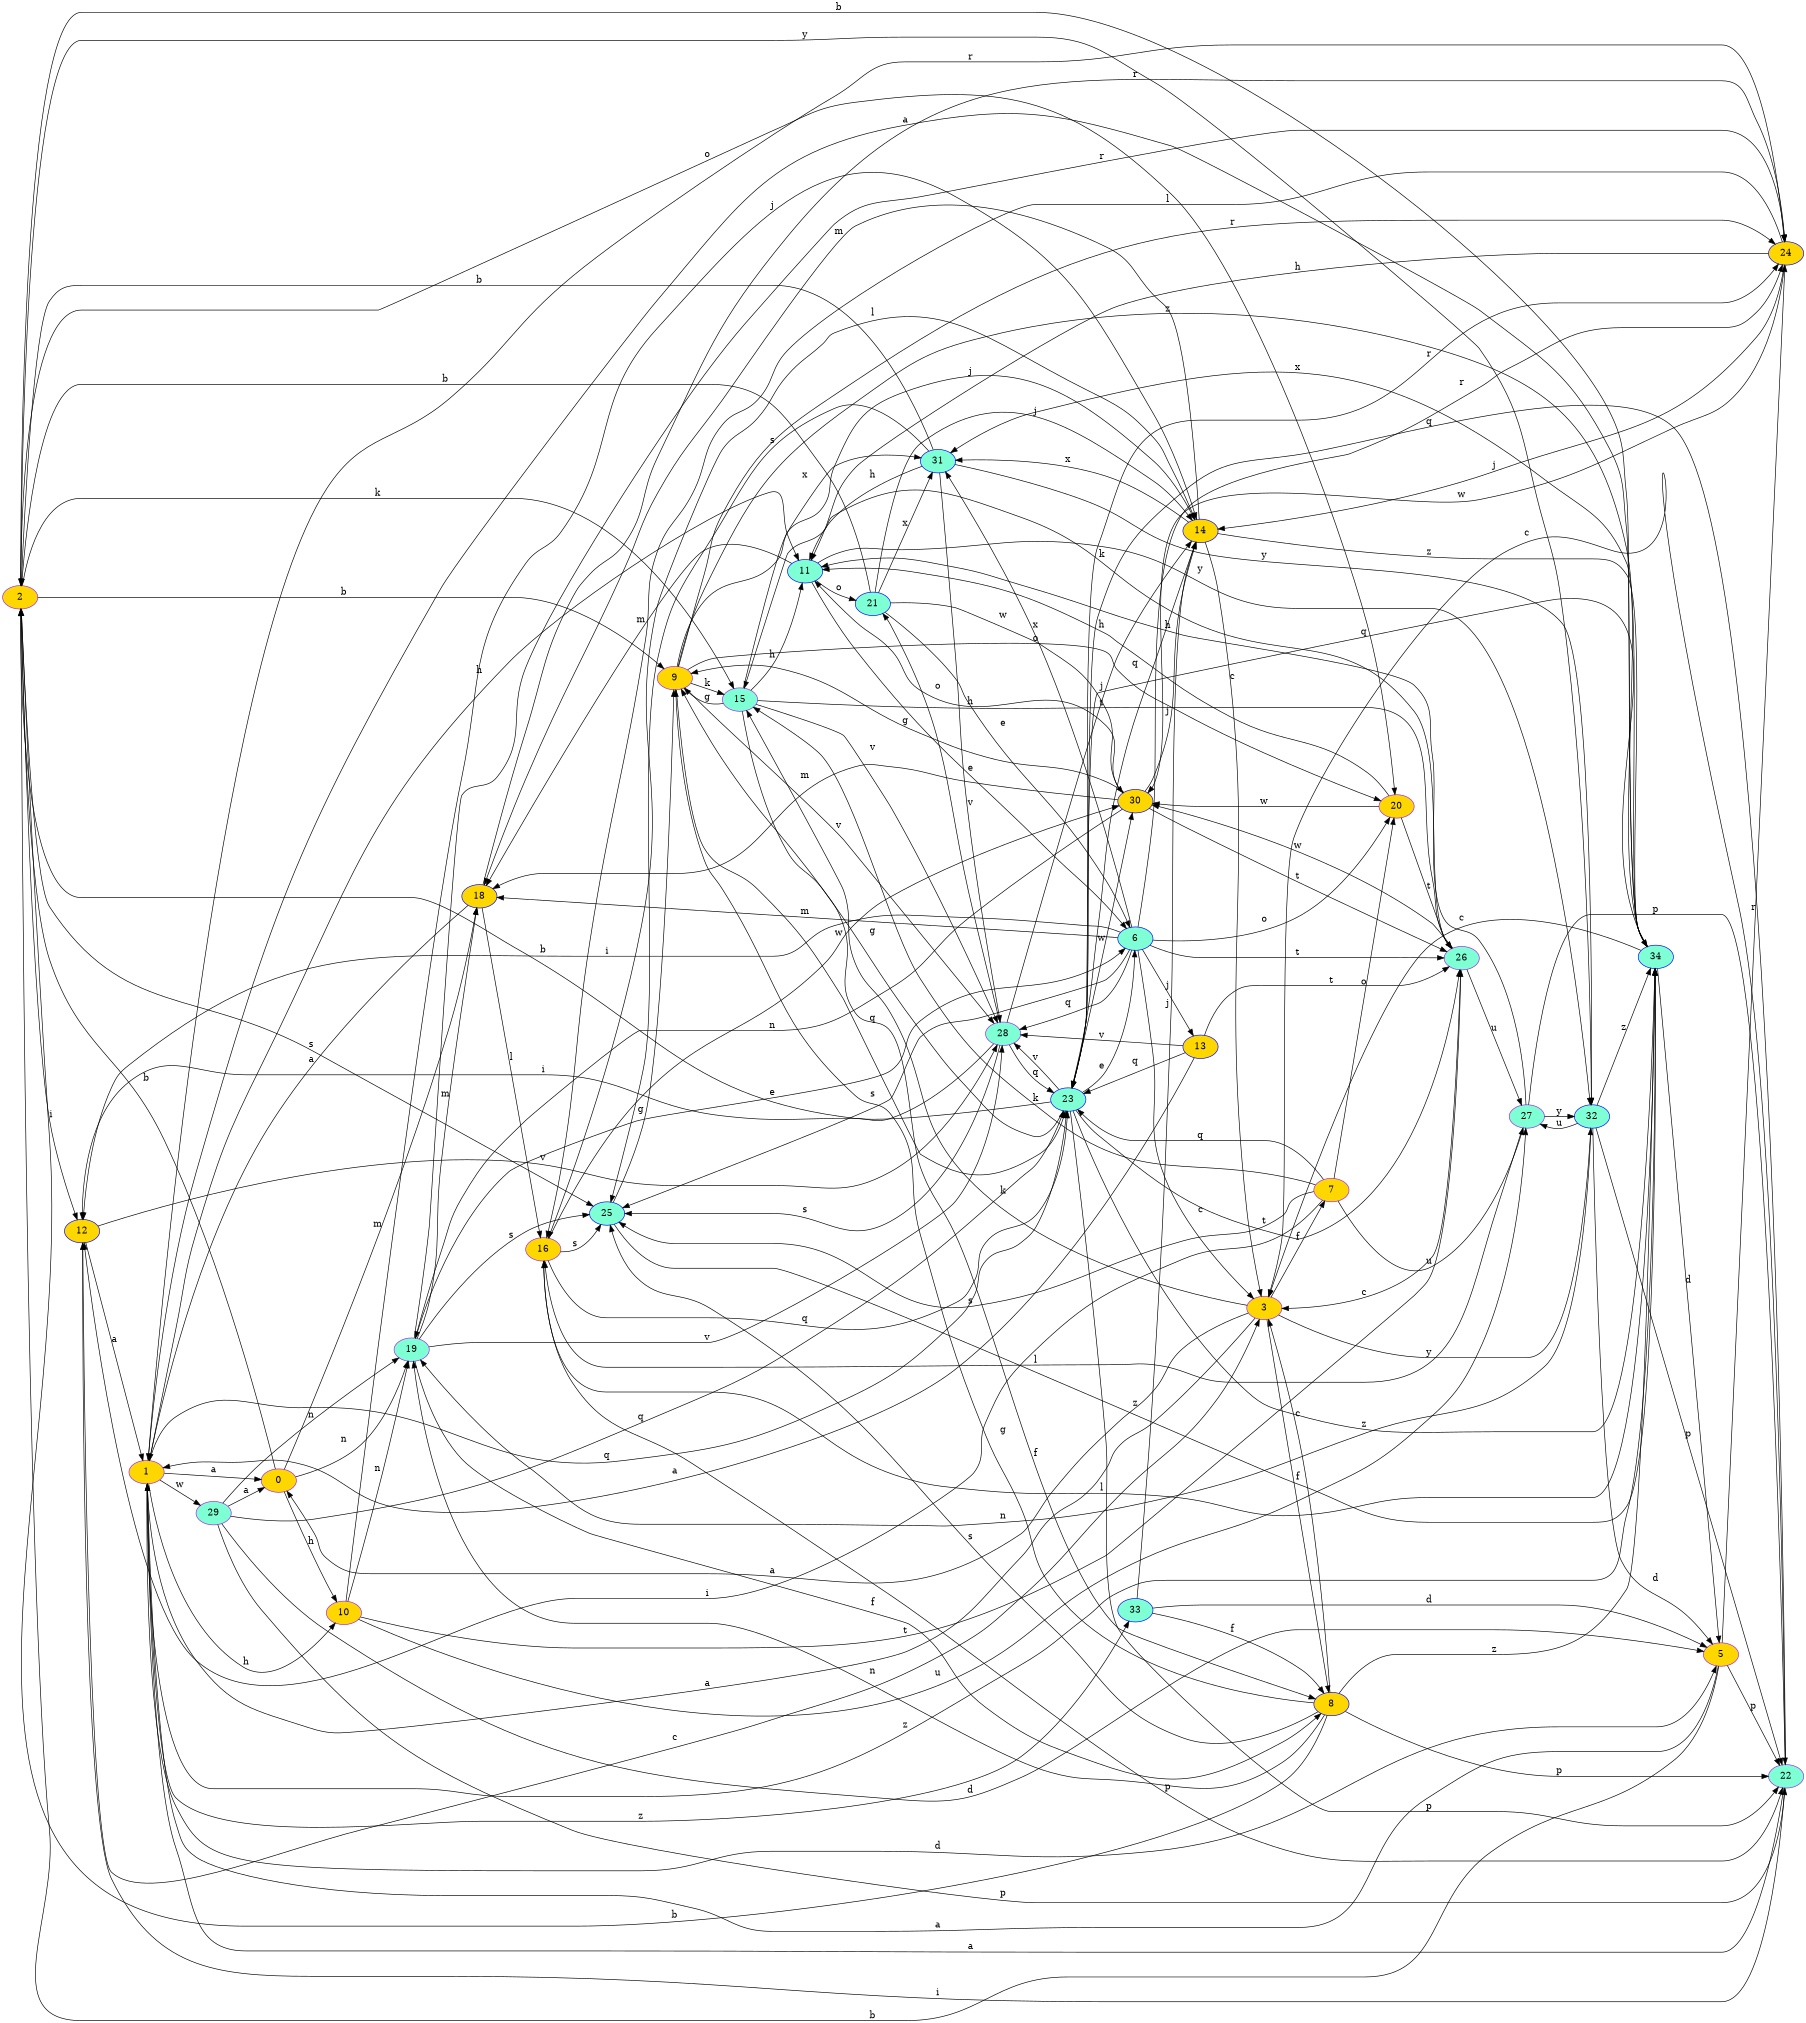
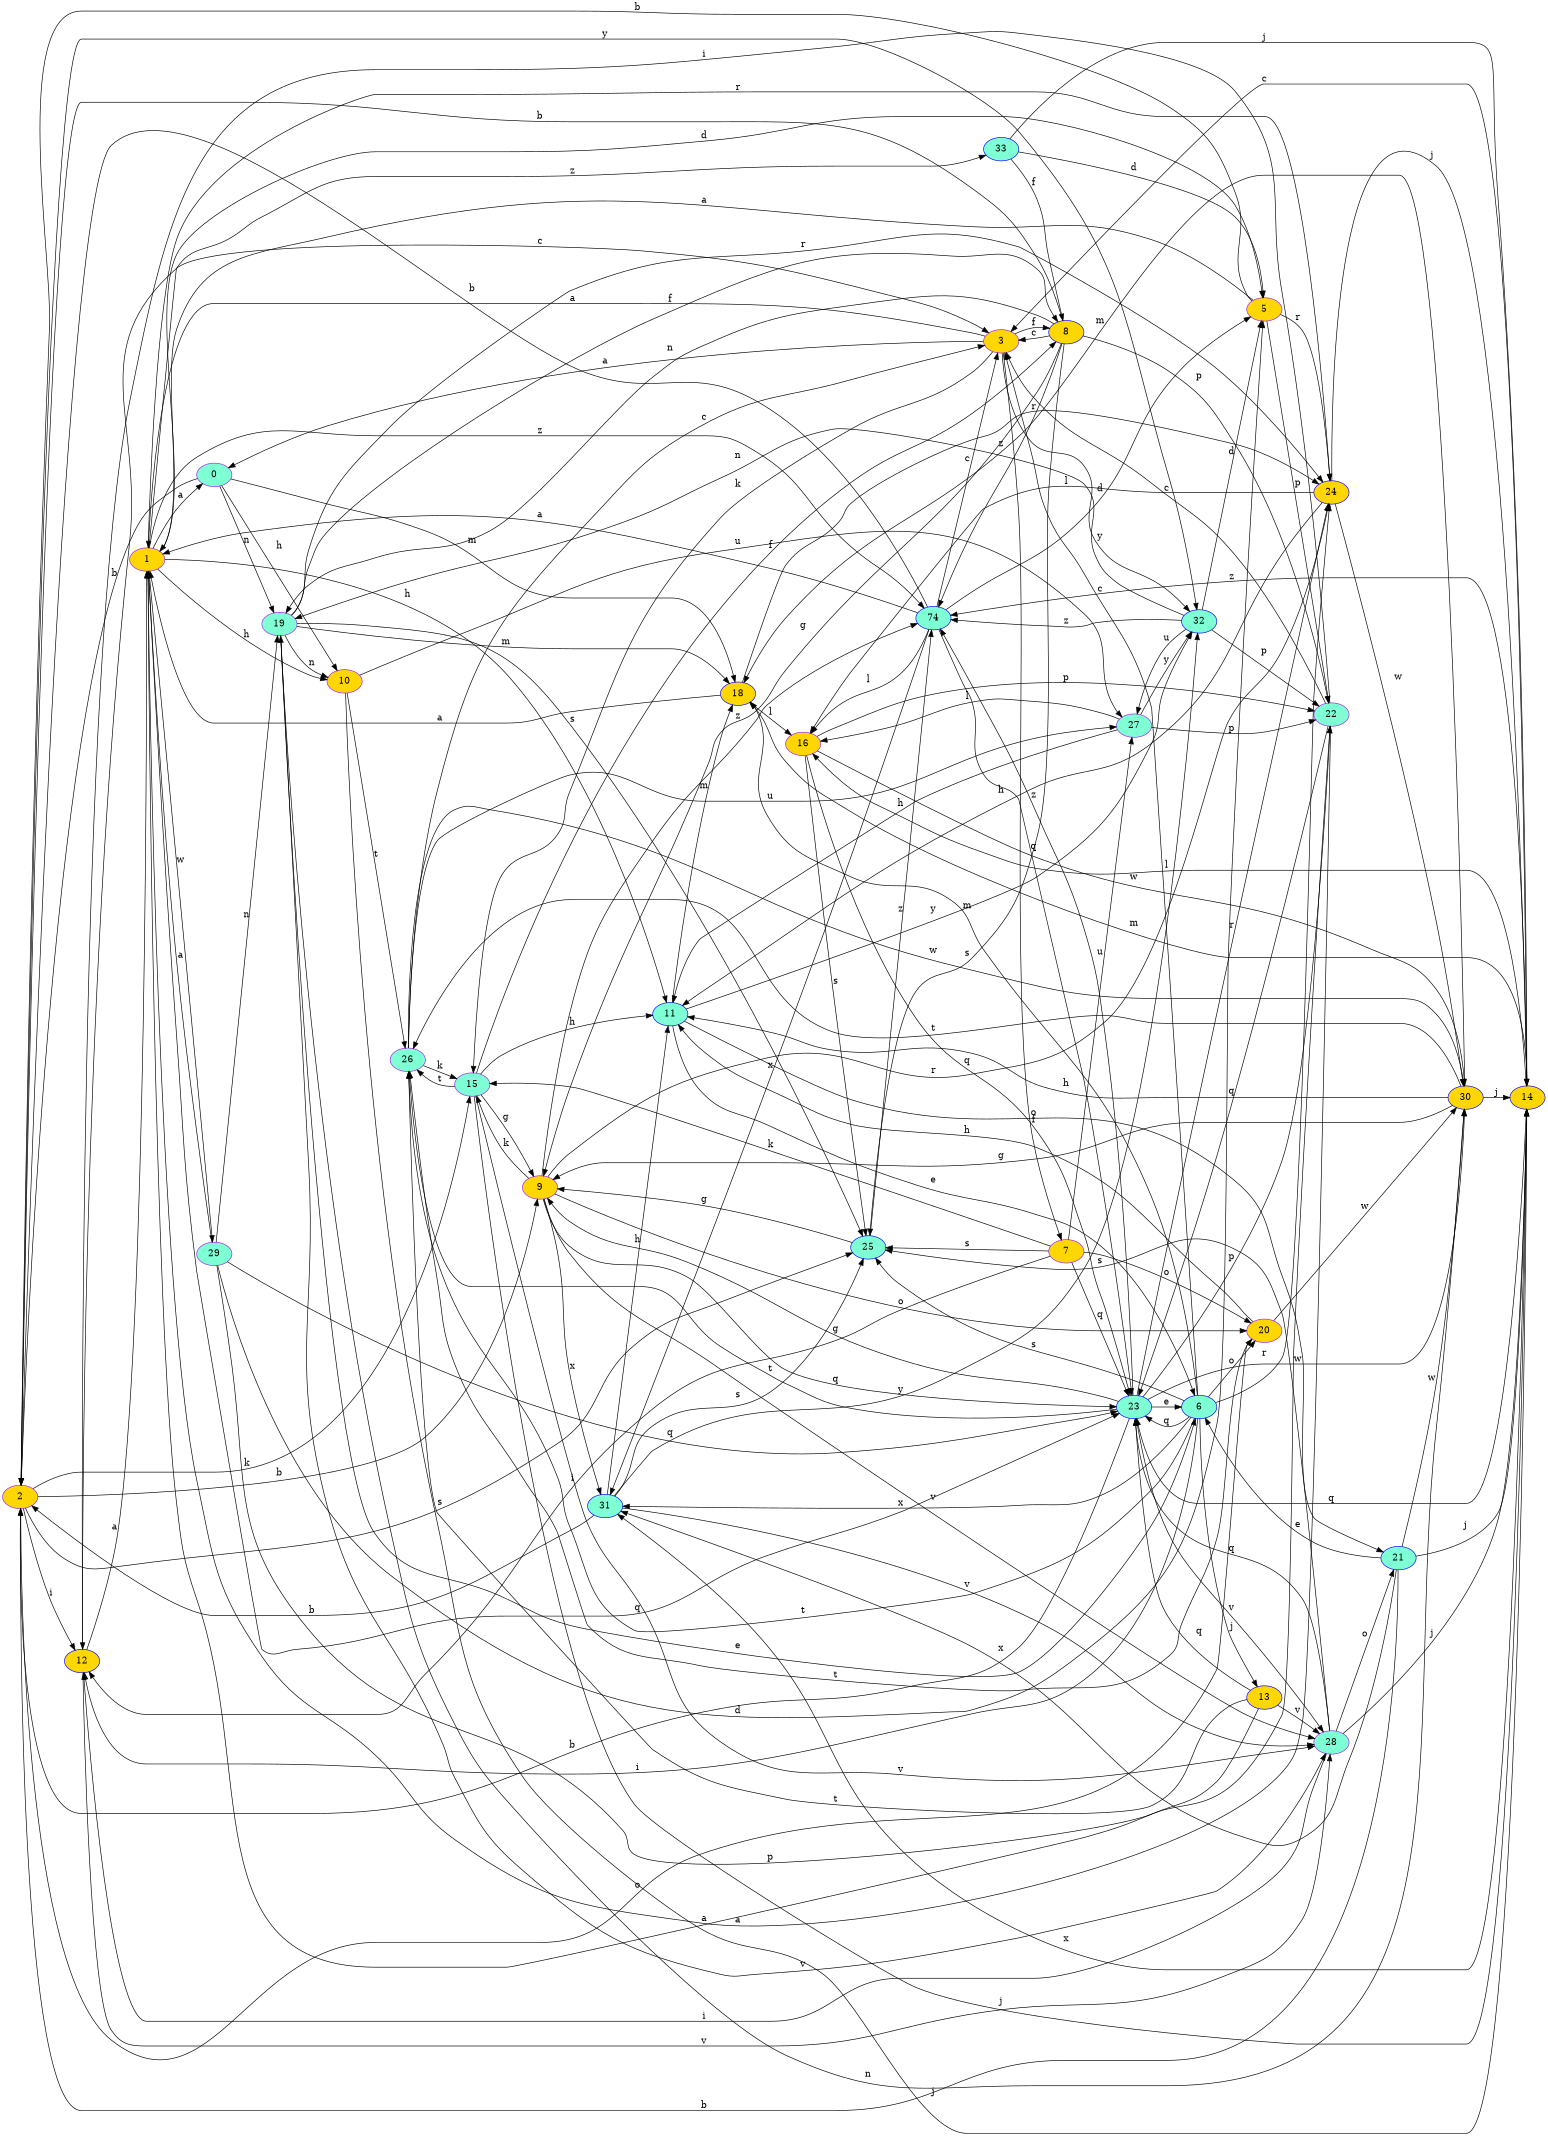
(1656, 957) -> (933, 618)
(1099, 1003) -> (1171, 1426)
(279, 1481) -> (214, 475)
(379, 1485) -> (300, 659)
(243, 1498) -> (173, 928)
